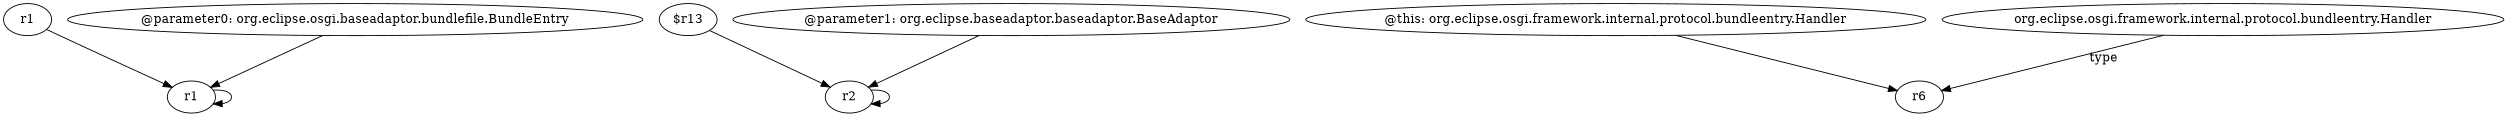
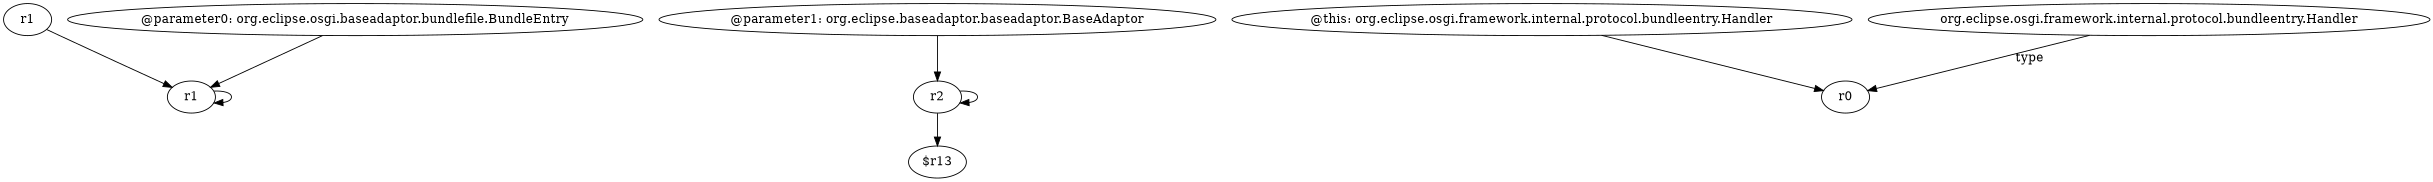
(766, 57) -> (937, 125)
(1919, 97) -> (1846, 97)
